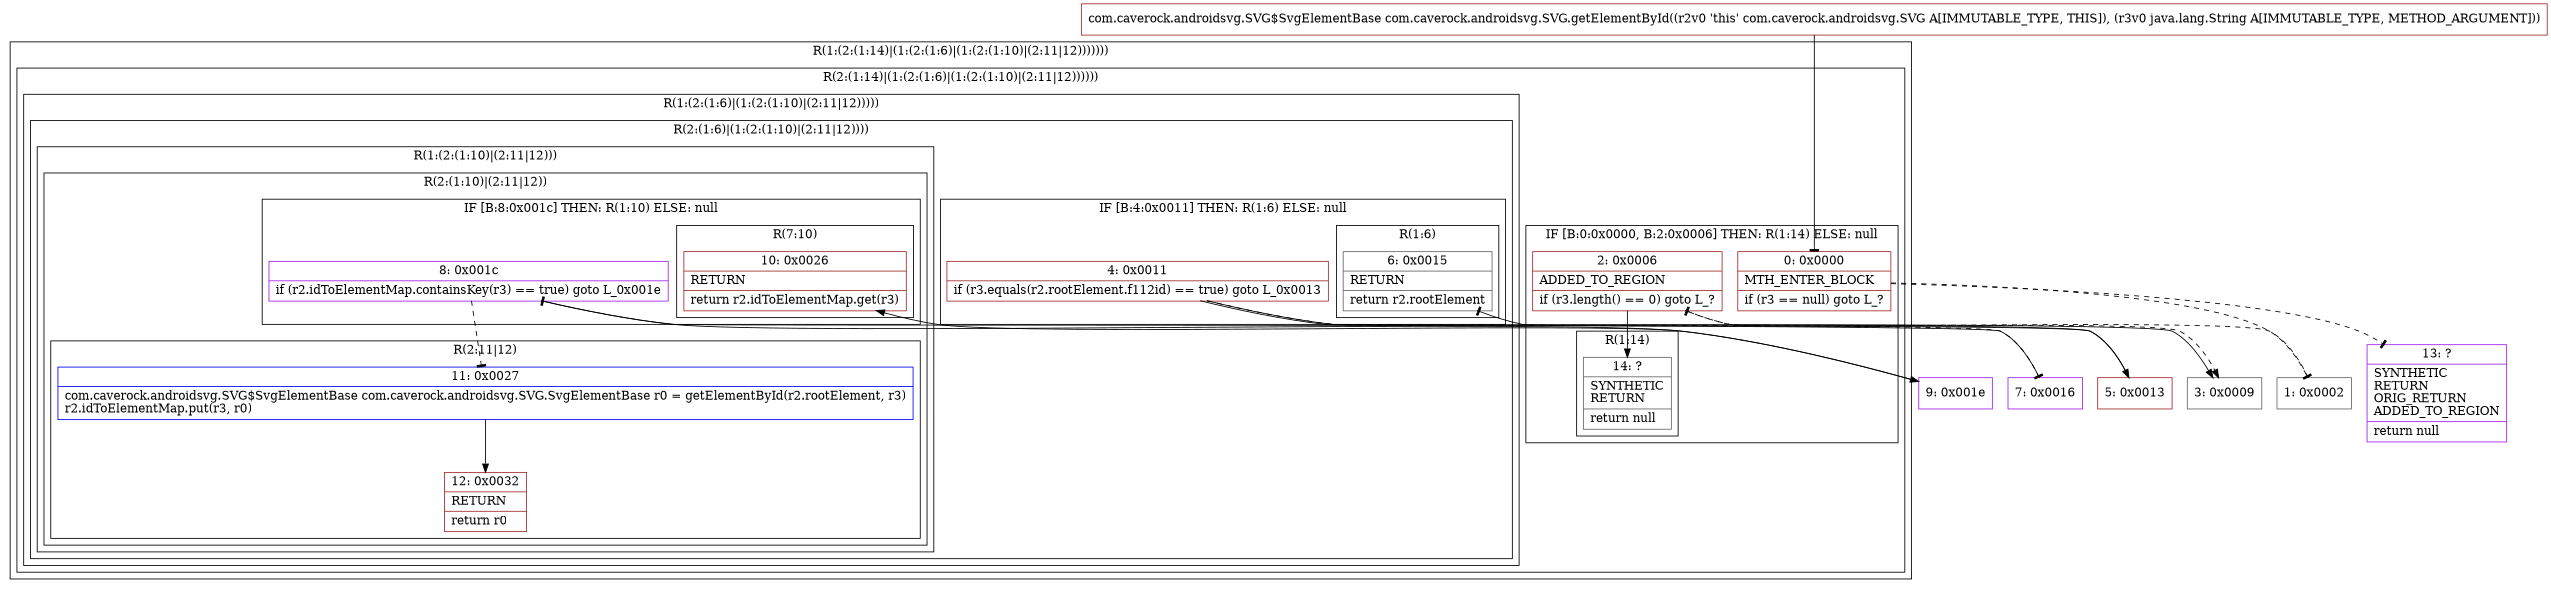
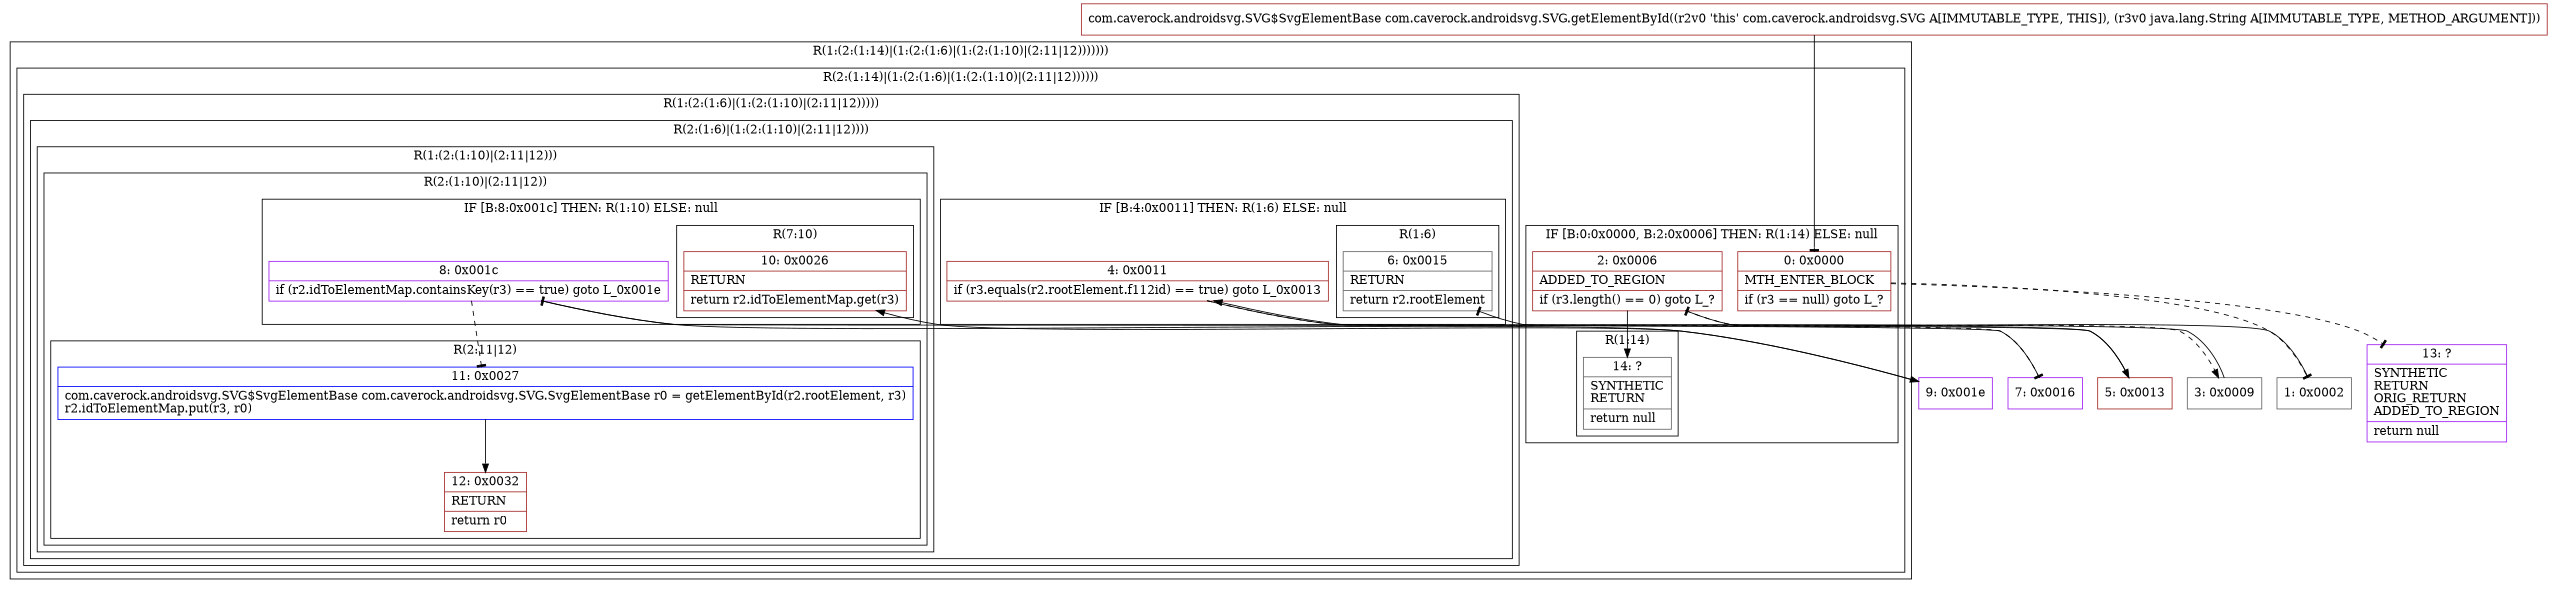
(1712, 325) -> (1734, 325)
(2010, 325) -> (2010, 325)
